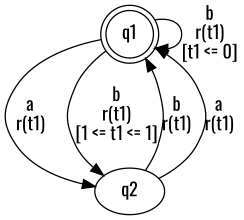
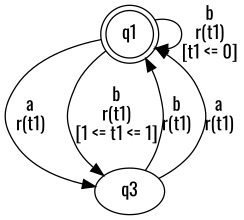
(130, 191) -> (130, 191)
